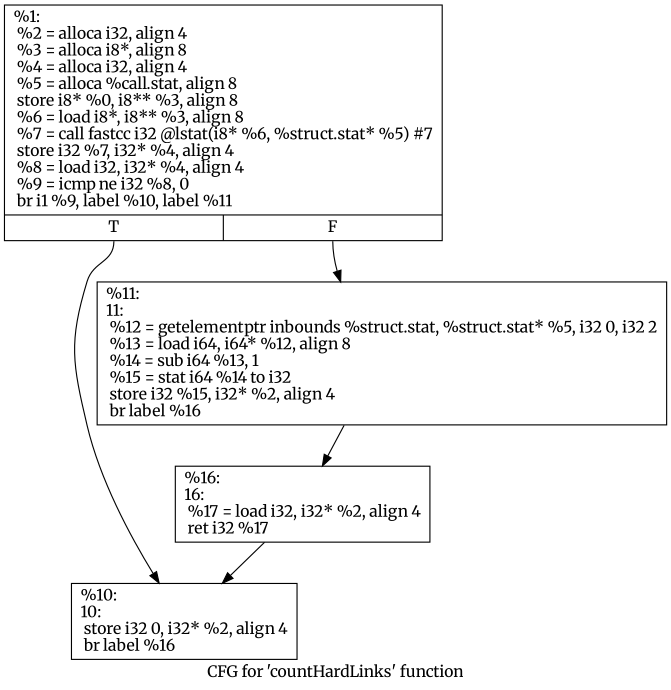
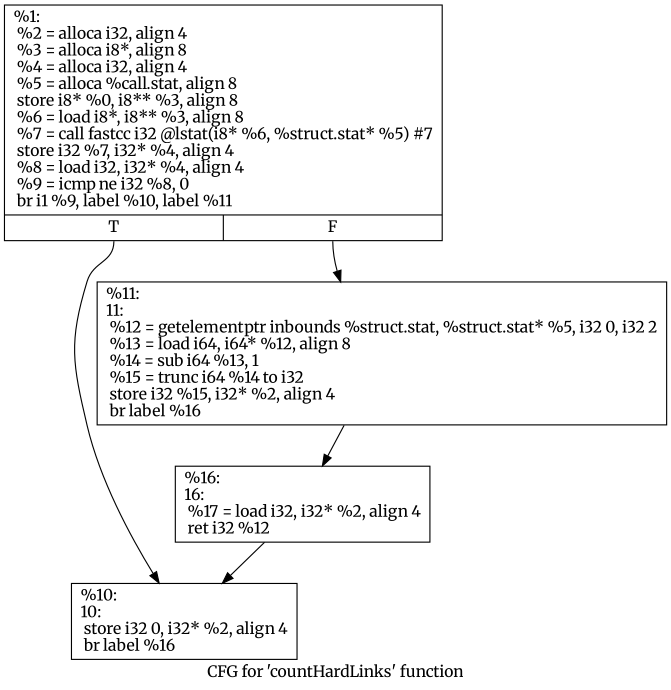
(199, 378) -> (205, 378)
(227, 529) -> (227, 529)
